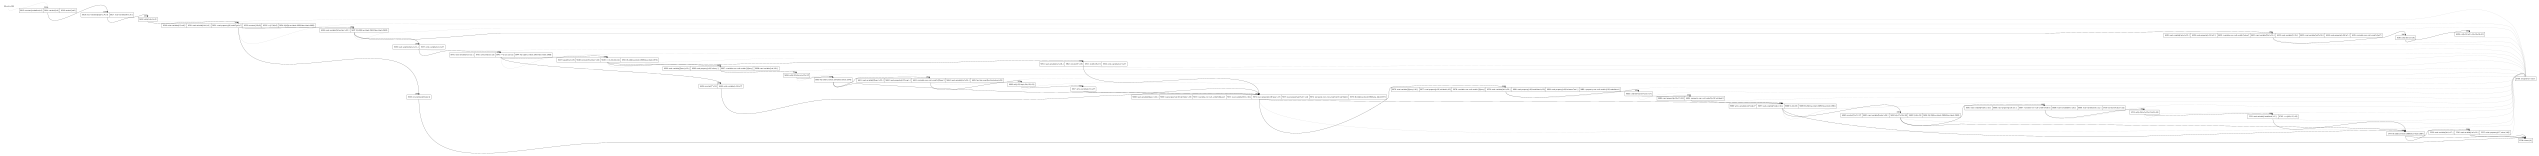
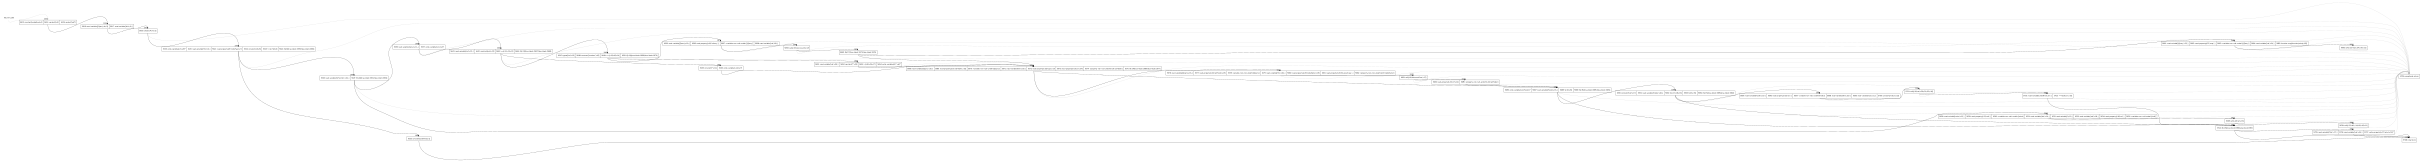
(1083, 89) -> none
